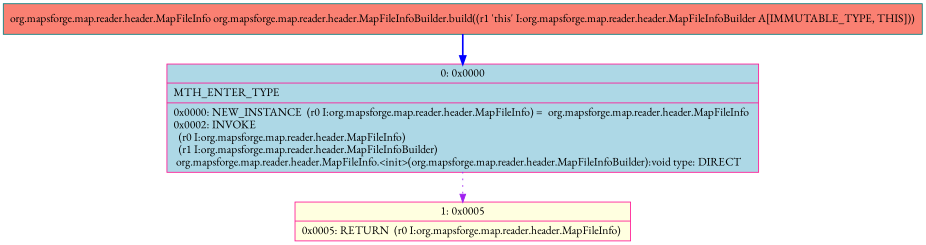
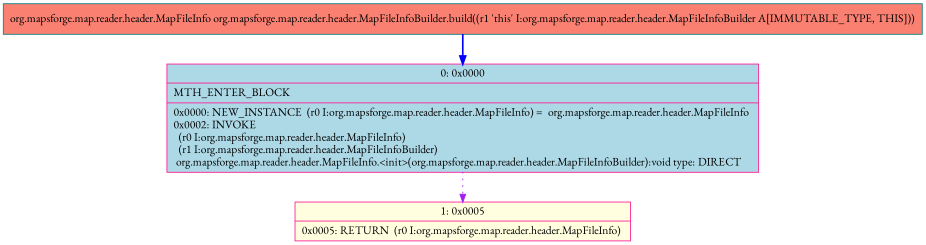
(227, 93) -> (232, 93)
